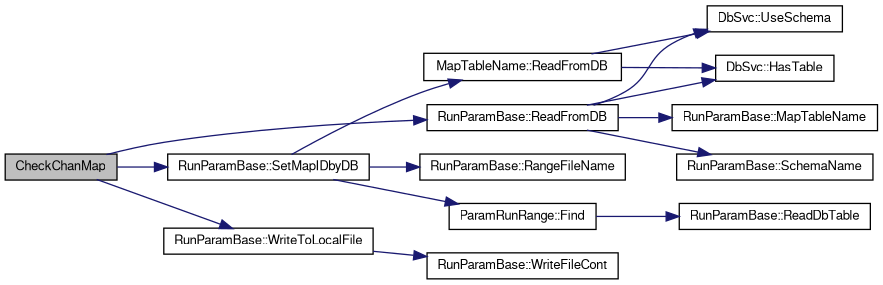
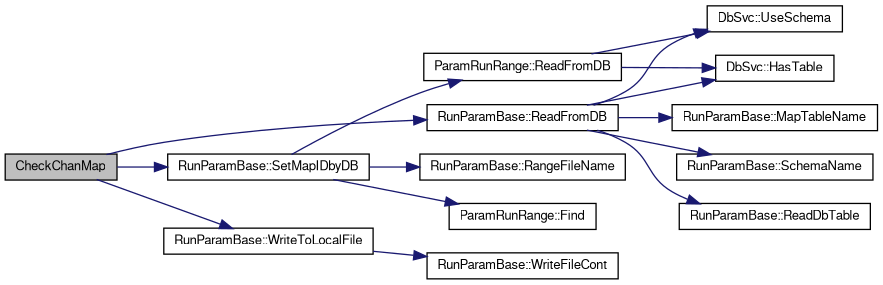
(523, 67) -> (523, 67)
(631, 216) -> (645, 161)
